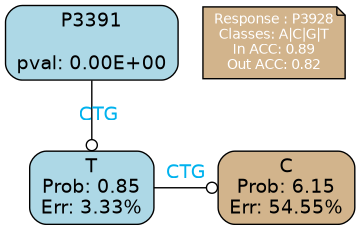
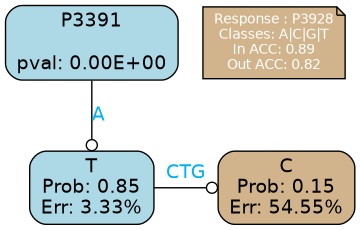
(99, 115) -> (99, 115)
(286, 188) -> (286, 188)
